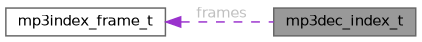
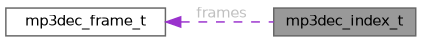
(86, 22) -> (86, 22)
